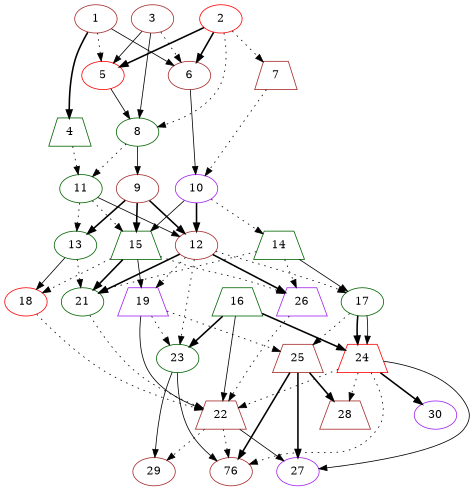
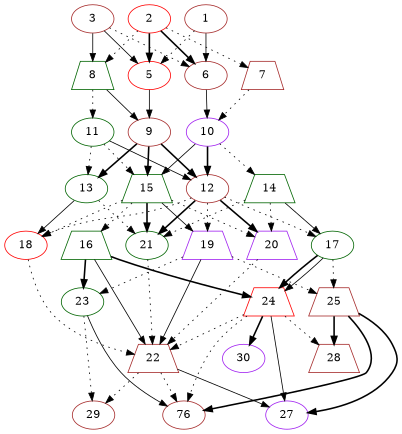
(118, 100) -> (149, 100)
(70, 132) -> none
(138, 132) -> (93, 75)
none -> (123, 211)
(188, 298) -> (128, 215)
(302, 302) -> (272, 245)
(161, 410) -> (88, 354)
